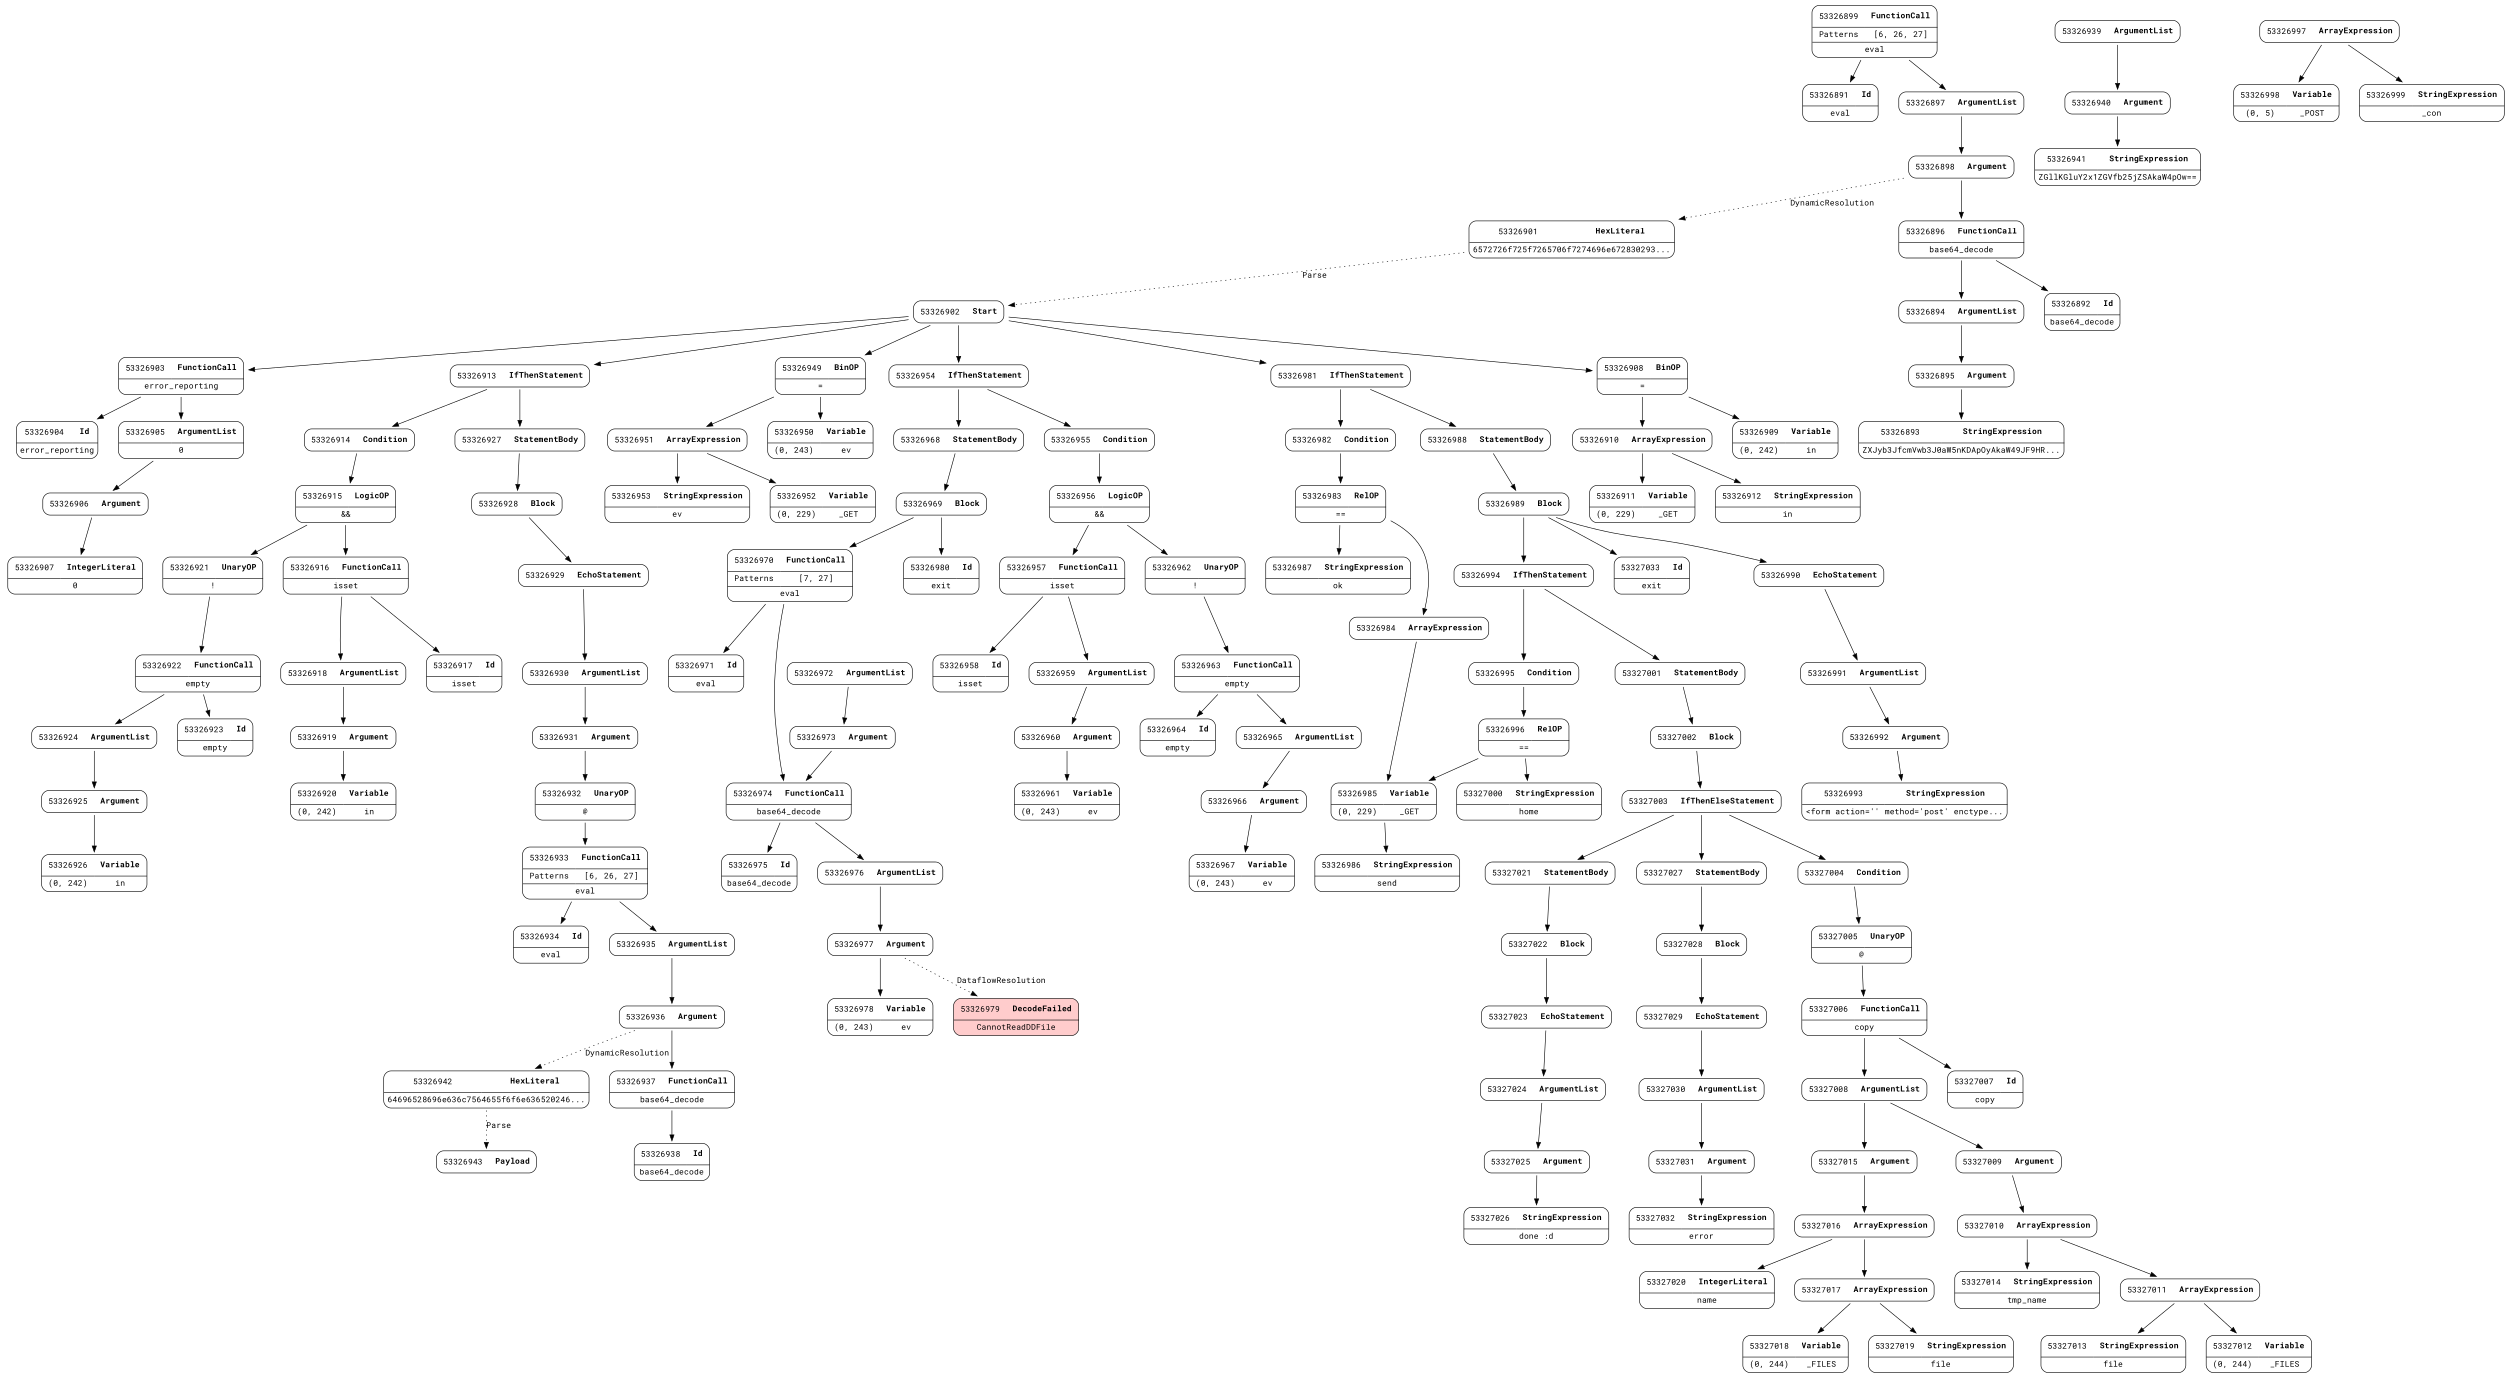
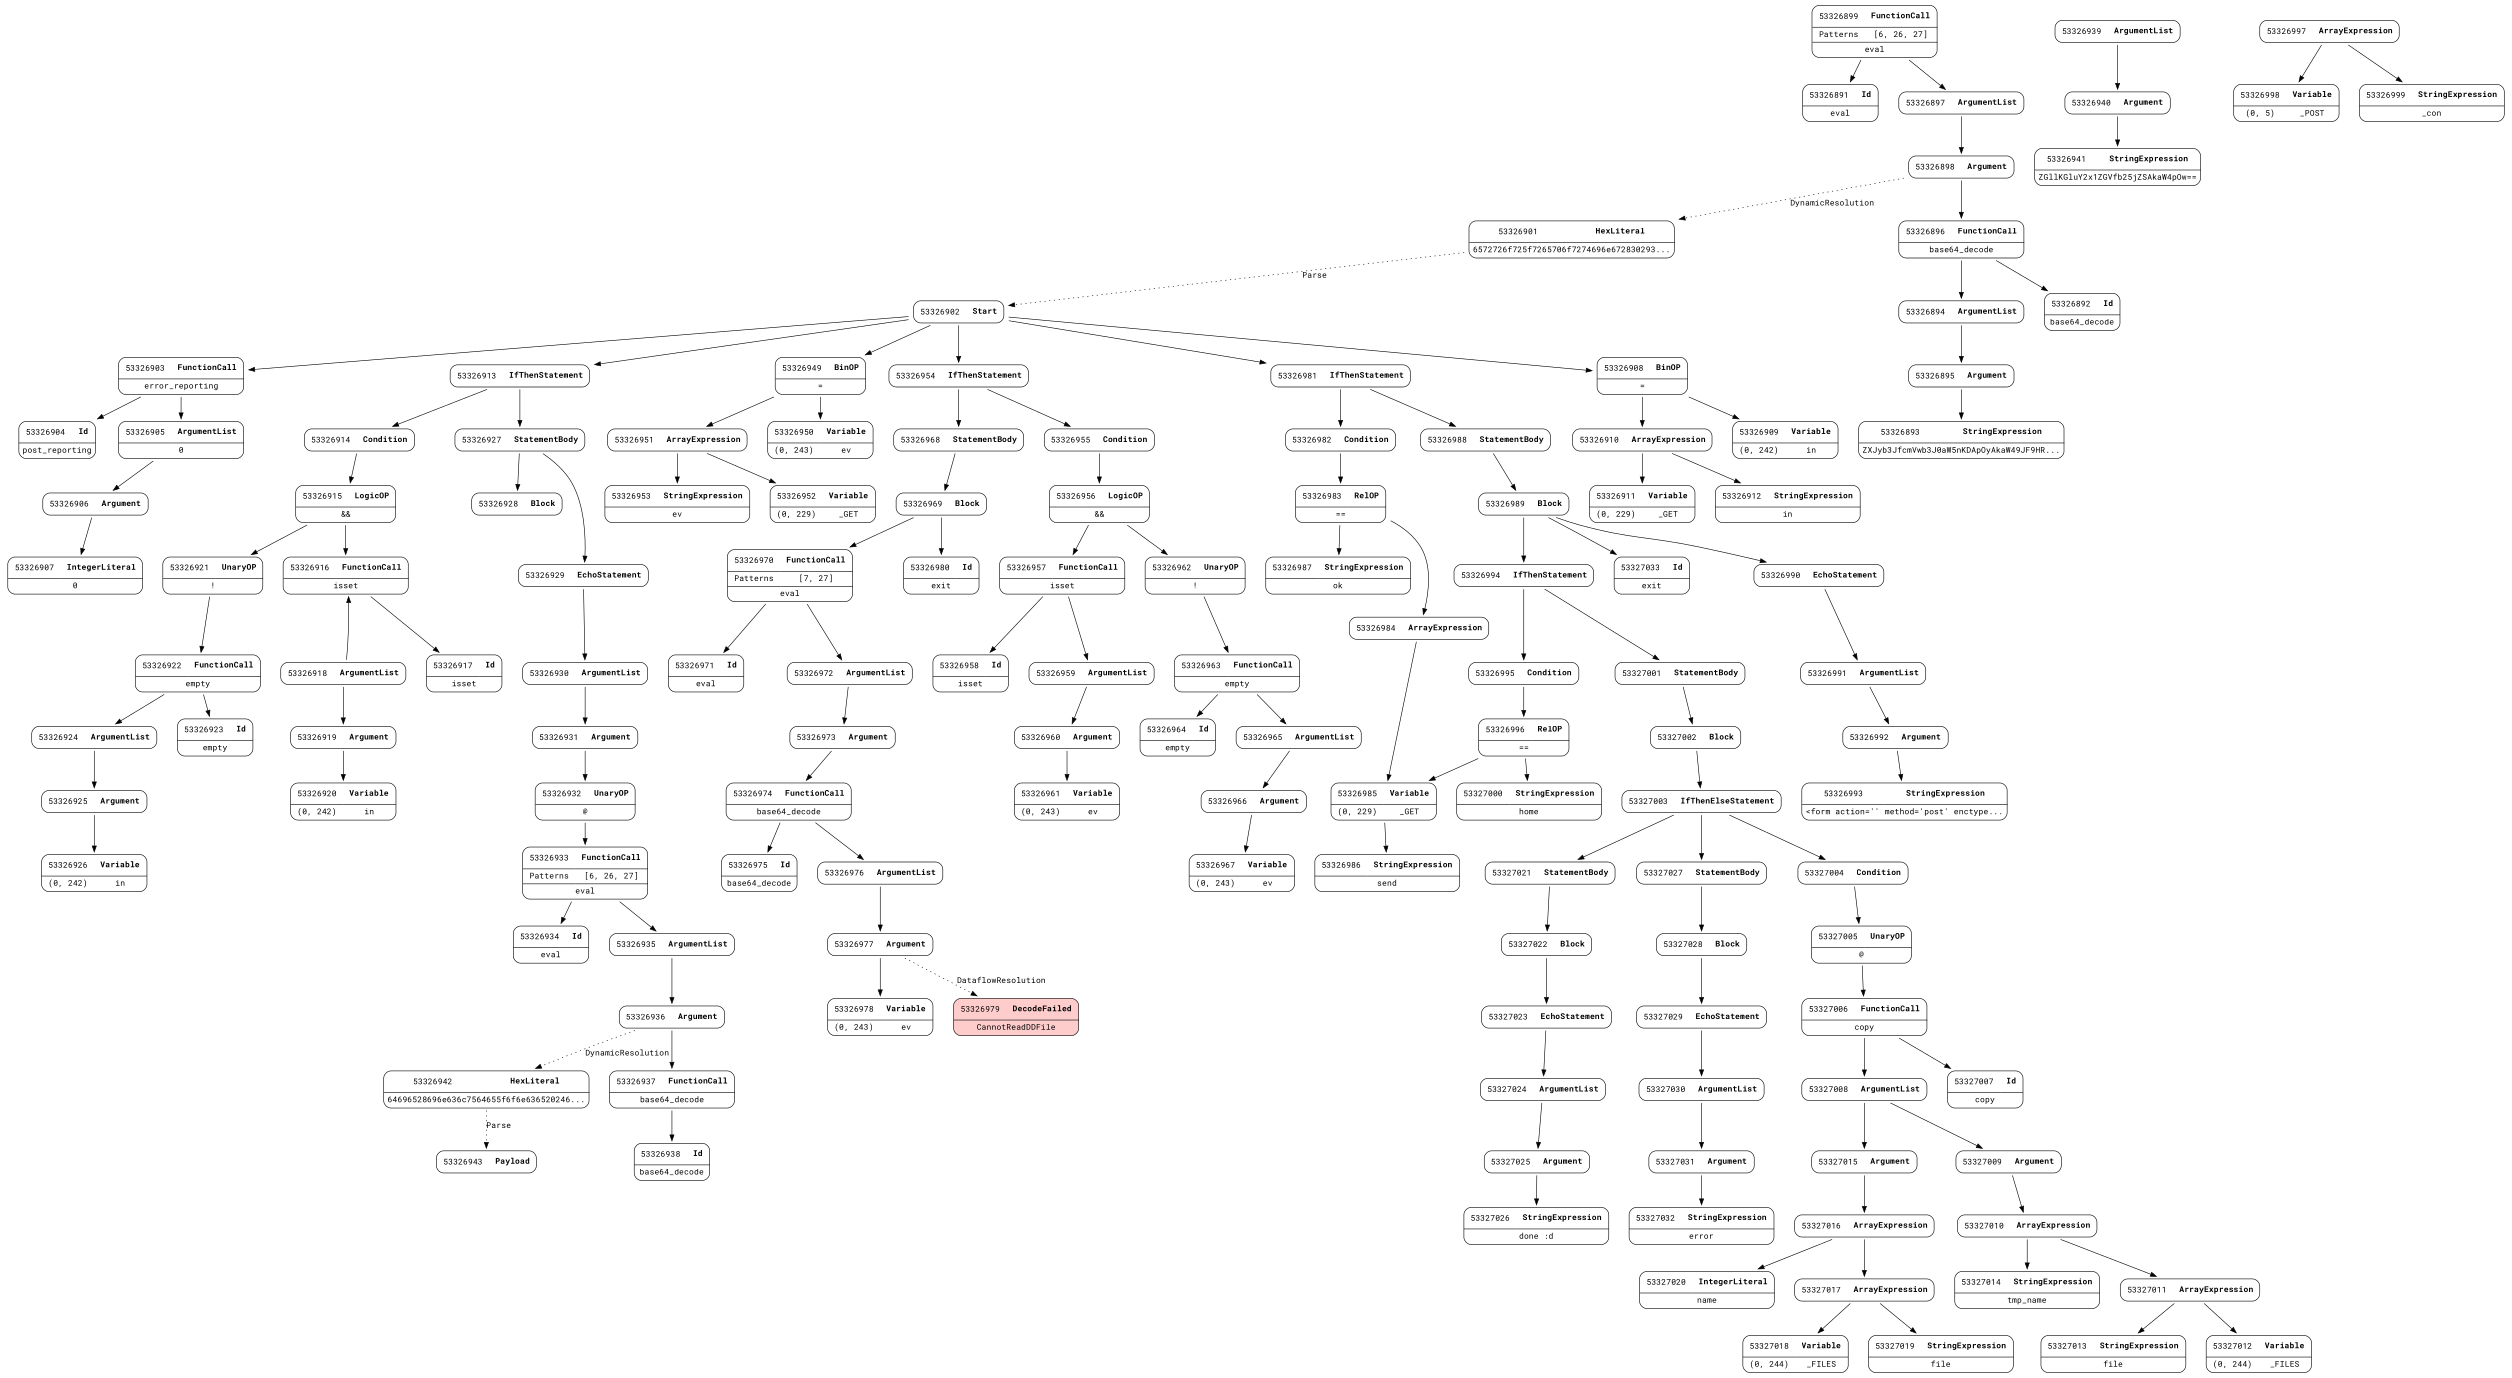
(57, 450) -> (57, 450)
(548, 538) -> (578, 498)
(340, 625) -> (348, 631)
(774, 689) -> (823, 629)
